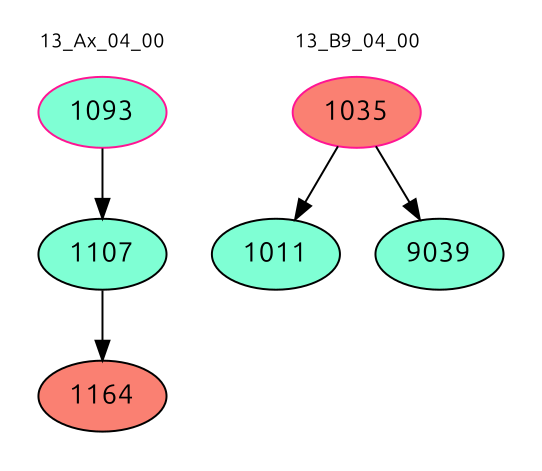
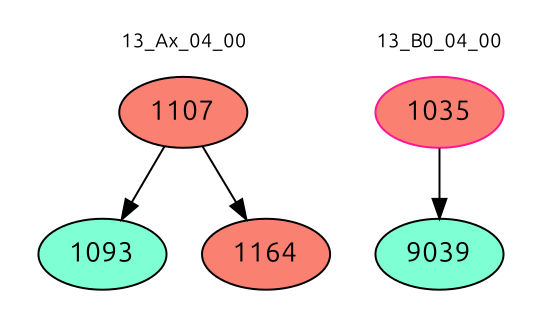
(358, 42) -> (439, 42)
(102, 112) -> (102, 254)
(102, 174) -> (148, 174)
(102, 254) -> (183, 112)
(276, 254) -> none
